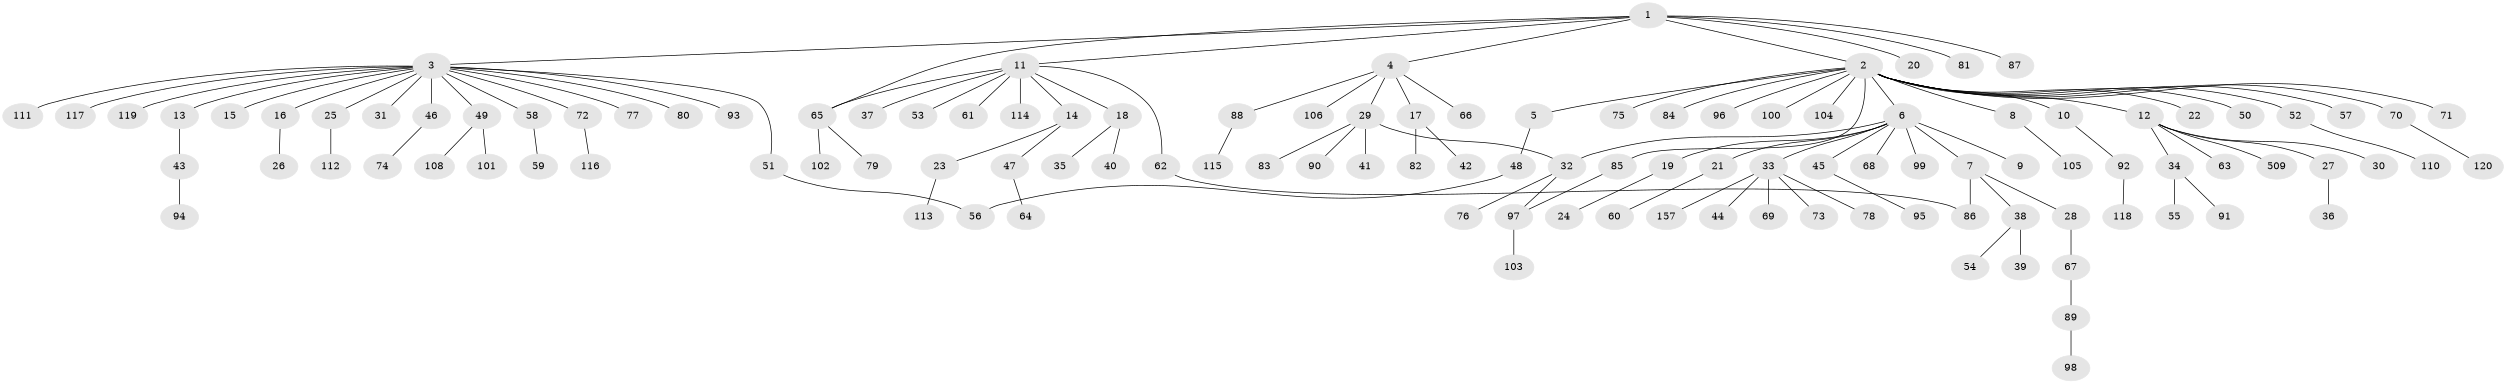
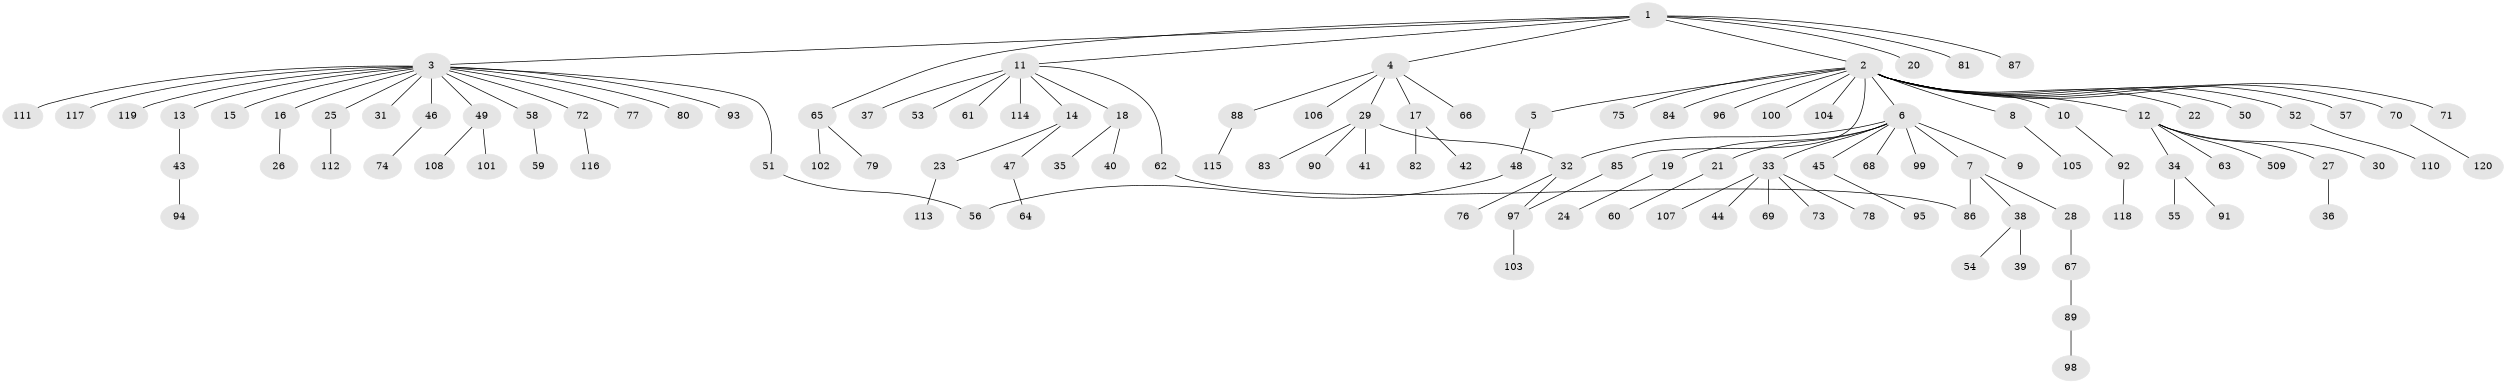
(916, 84) -> none
(1666, 217) -> (1666, 217)
